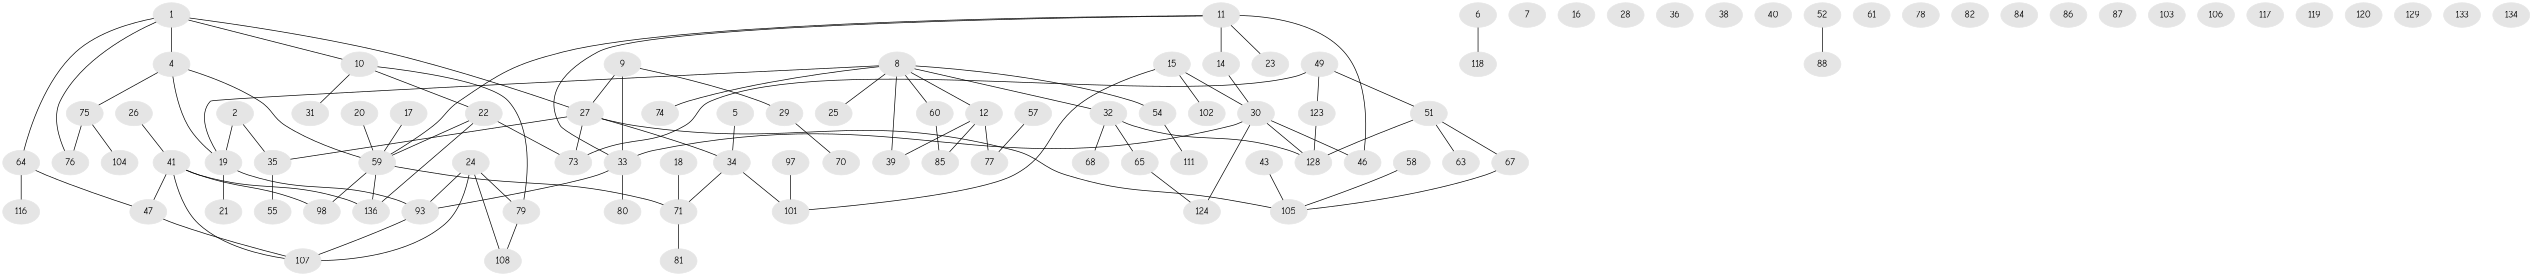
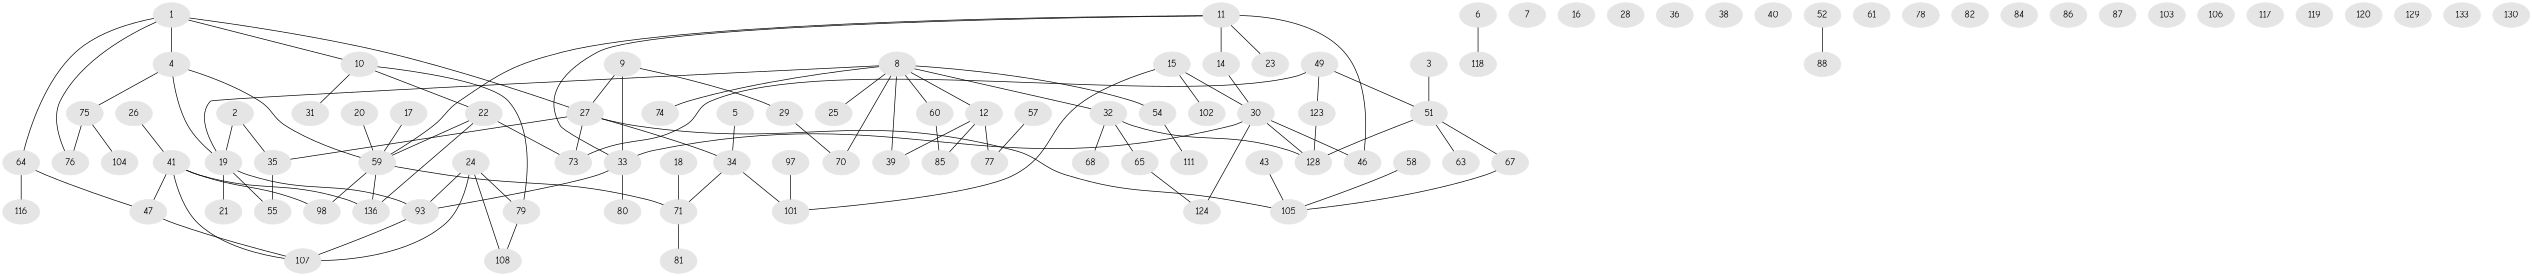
(2511, 15) -> (2511, 15)
none -> (1429, 64)
none -> (869, 113)
none -> (253, 192)
